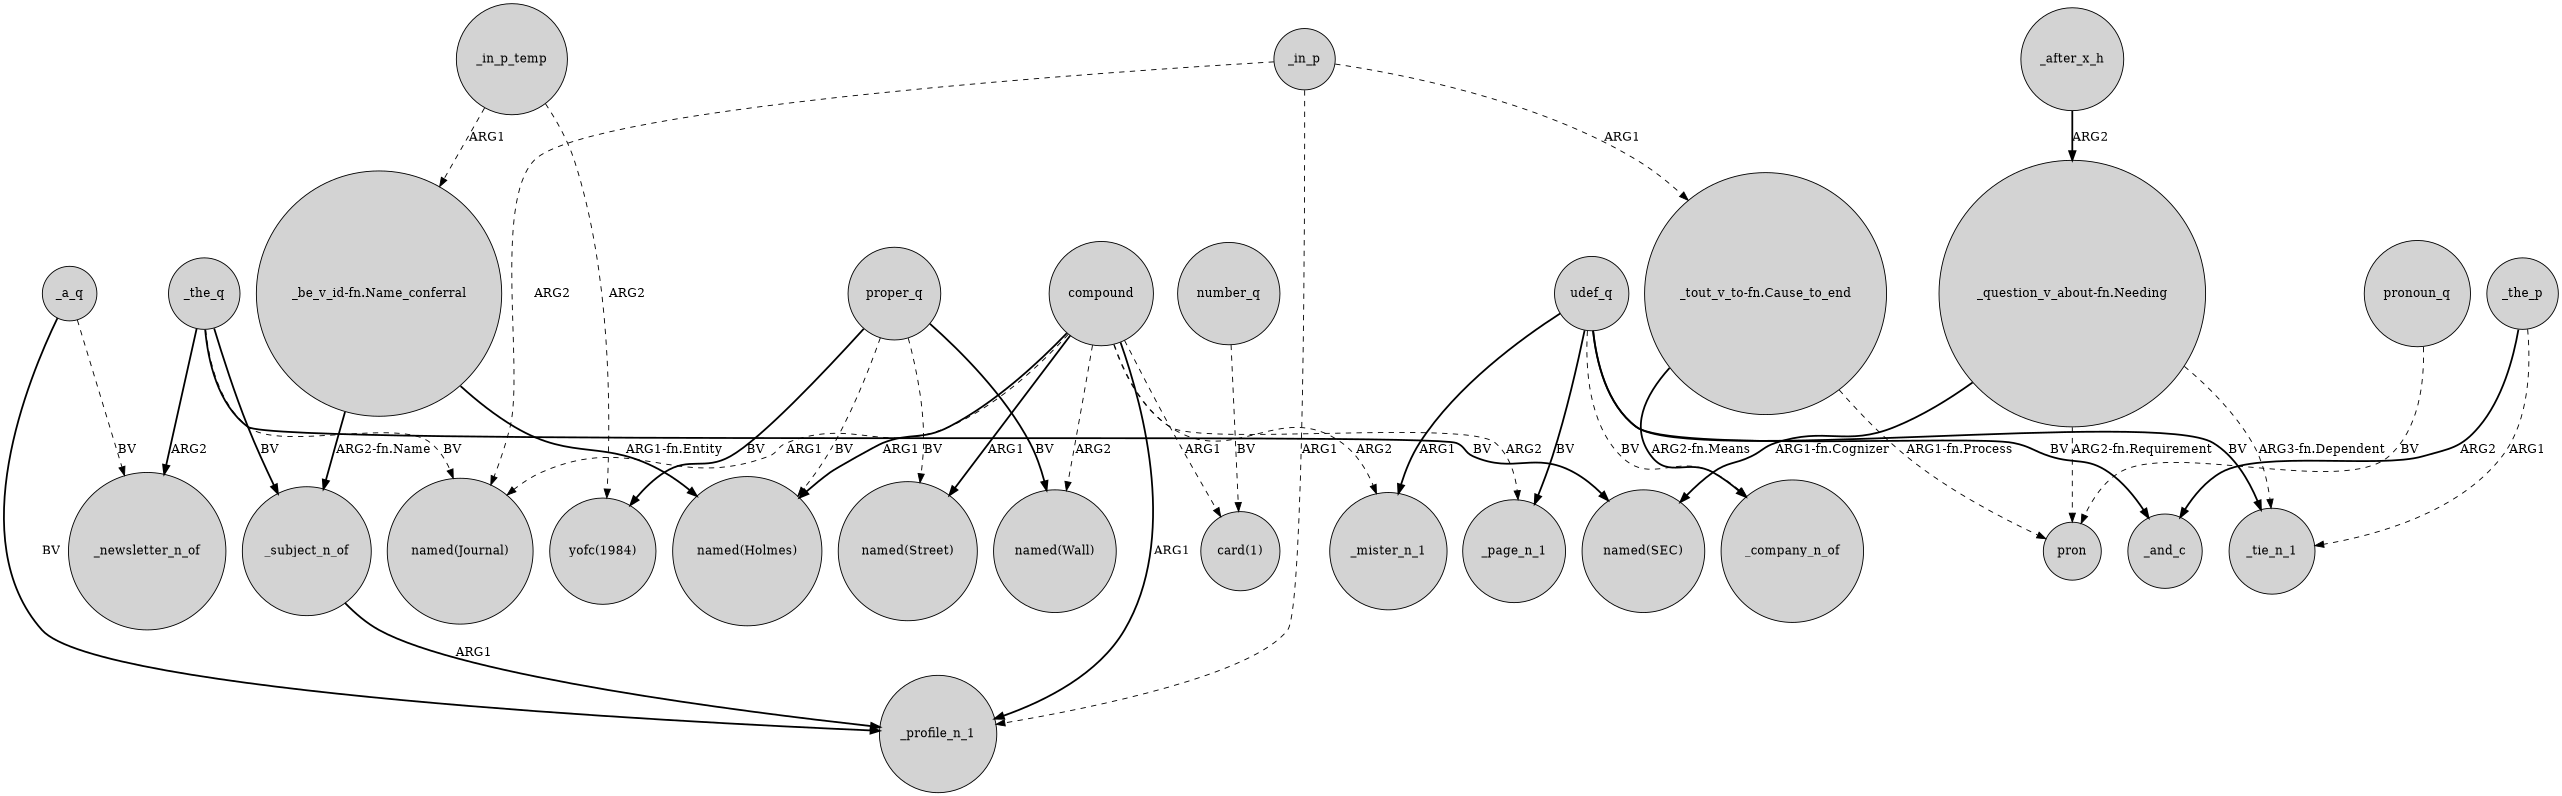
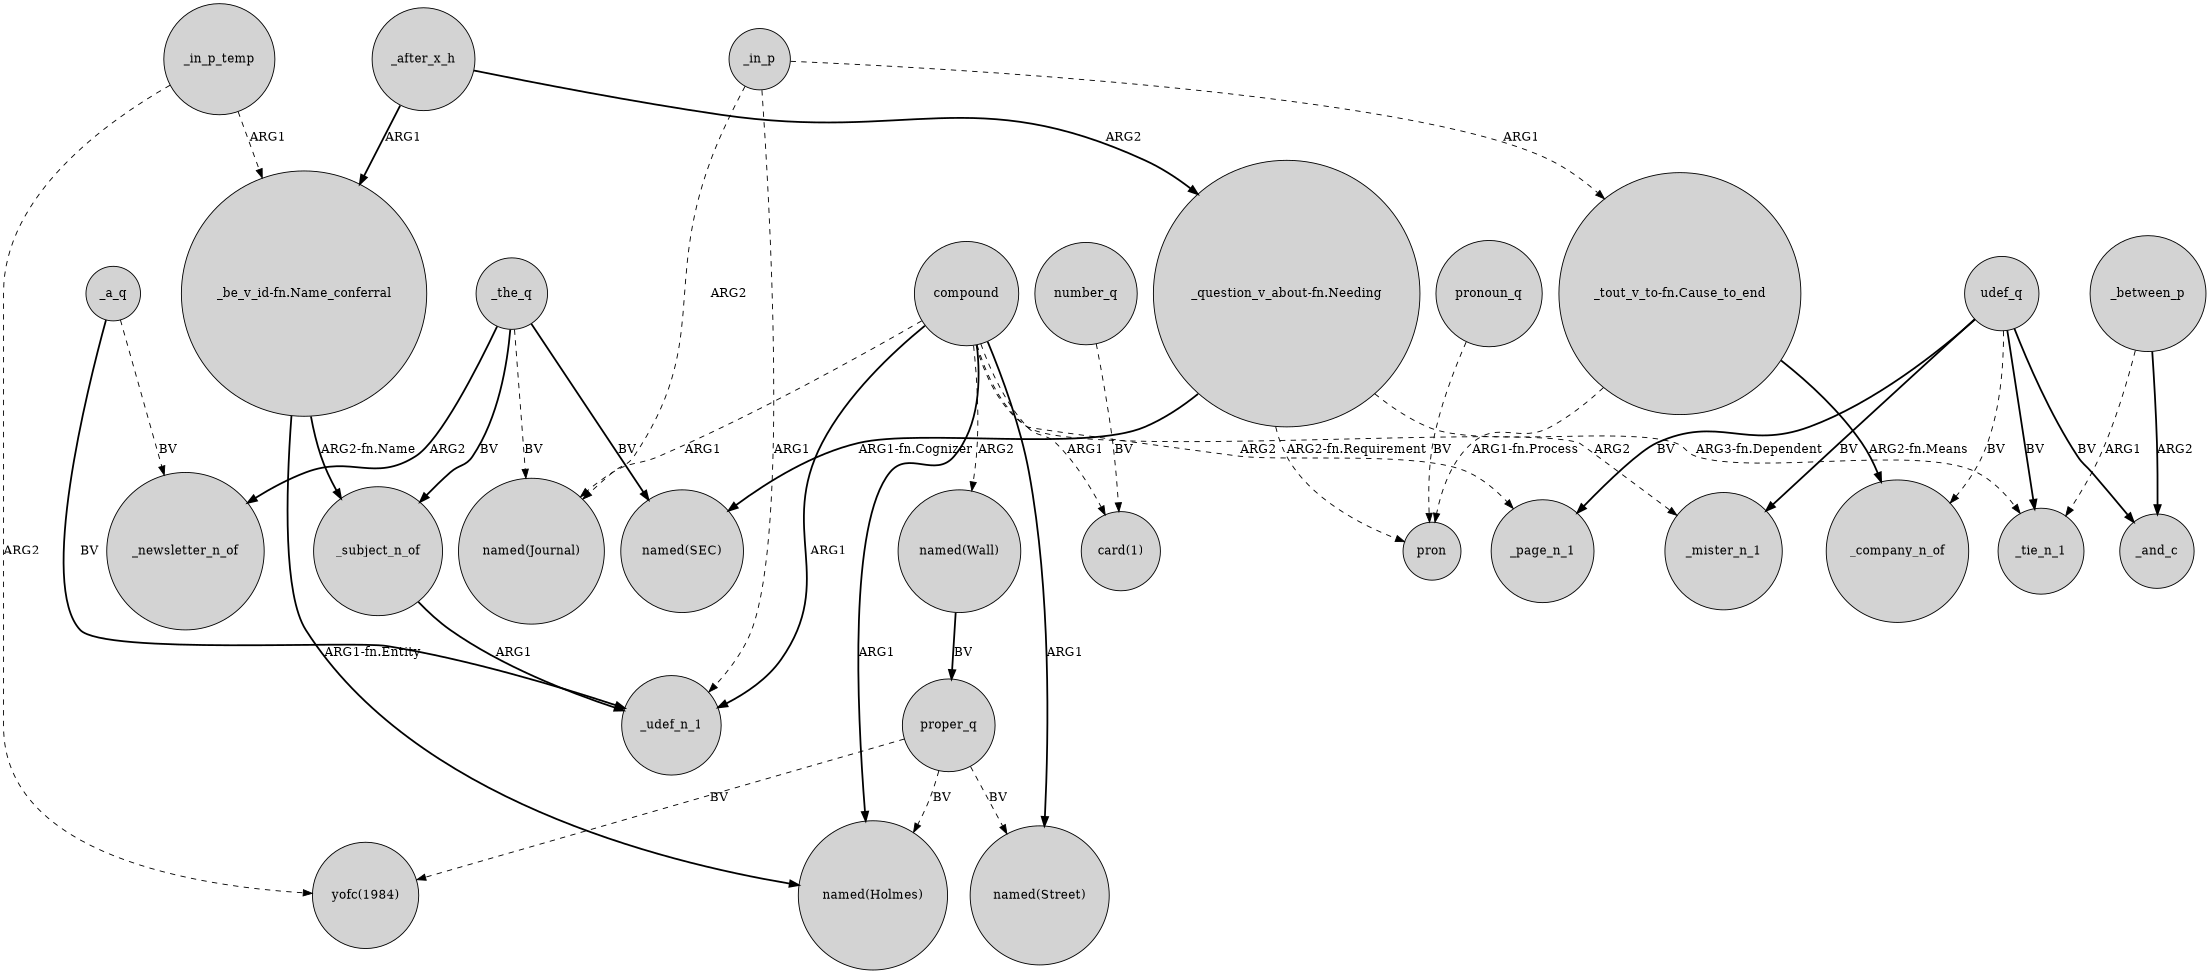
none -> (382, 141)
(2523, 294) -> (2148, 294)
(992, 387) -> (954, 641)
(767, 428) -> (665, 808)
(1438, 450) -> (1849, 450)
(938, 734) -> (671, 725)
